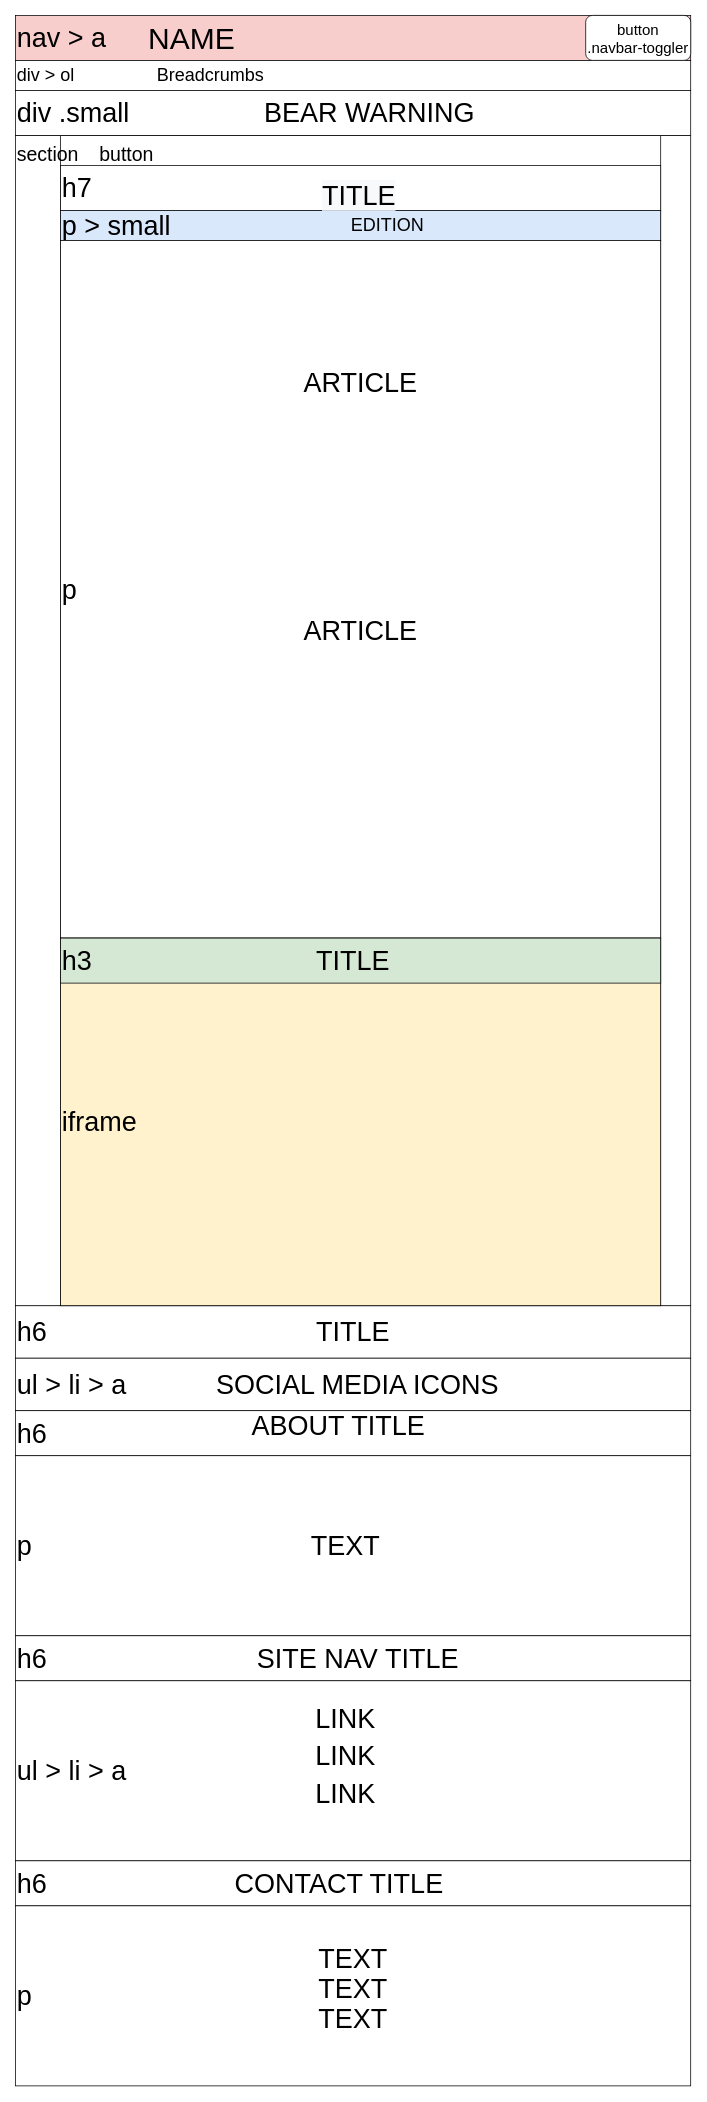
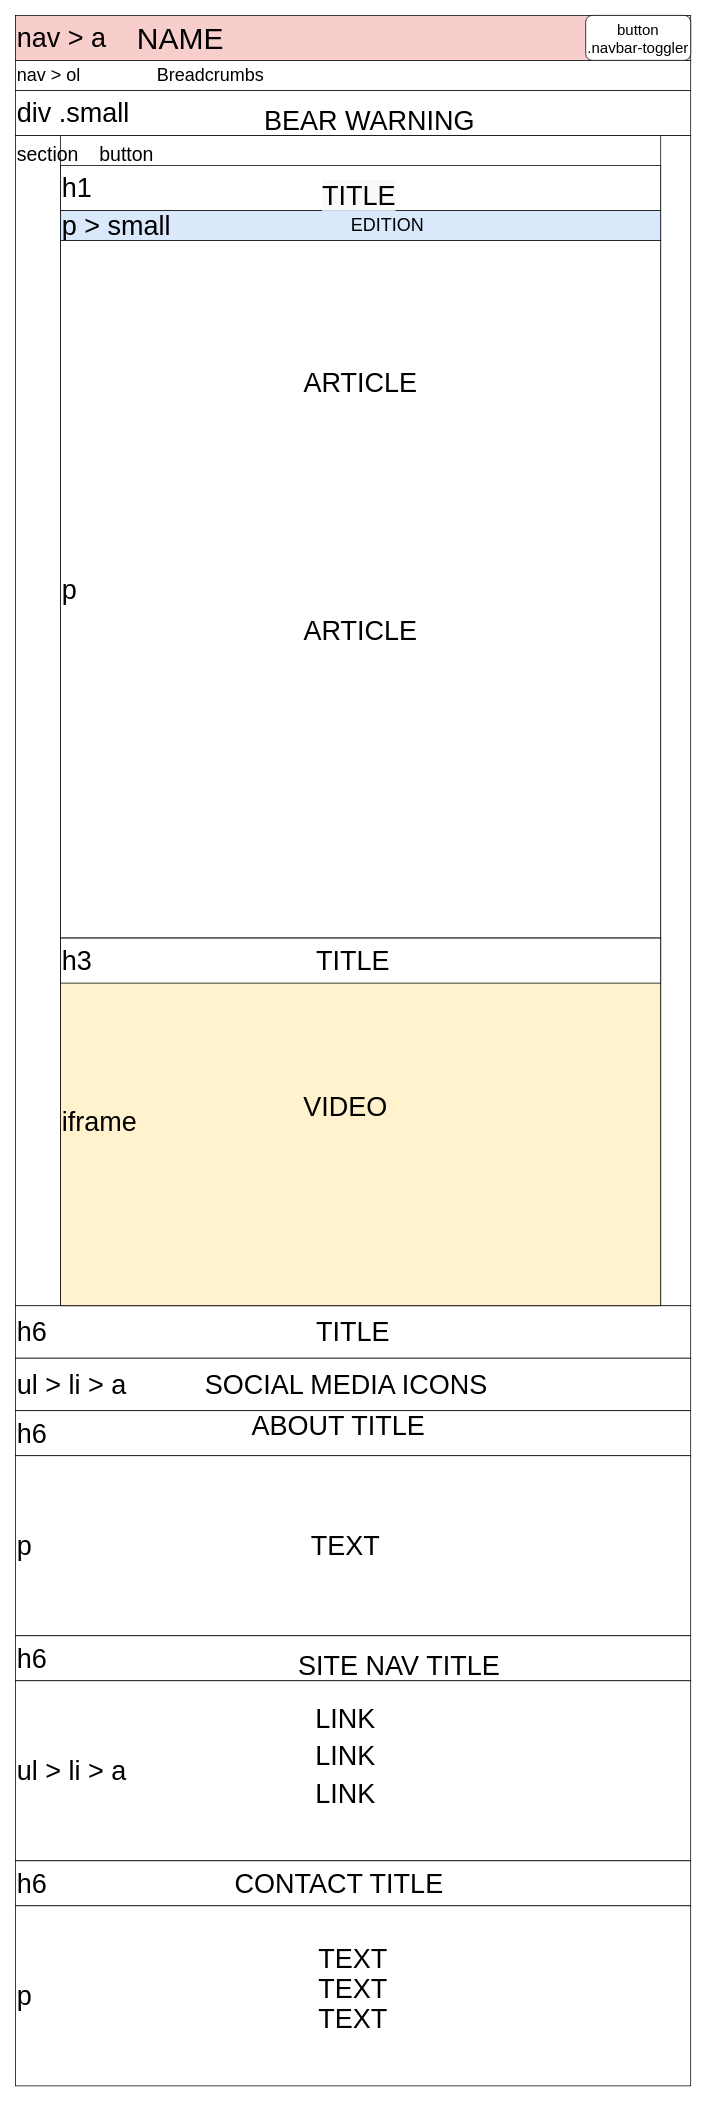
(192, 38) -> (180, 38)
(32, 75) -> (34, 75)
(369, 113) -> (369, 120)
(67, 188) -> (67, 188)
(360, 960) -> (360, 960)
none -> (345, 1107)
(357, 1384) -> (346, 1384)
(357, 1658) -> (399, 1665)
